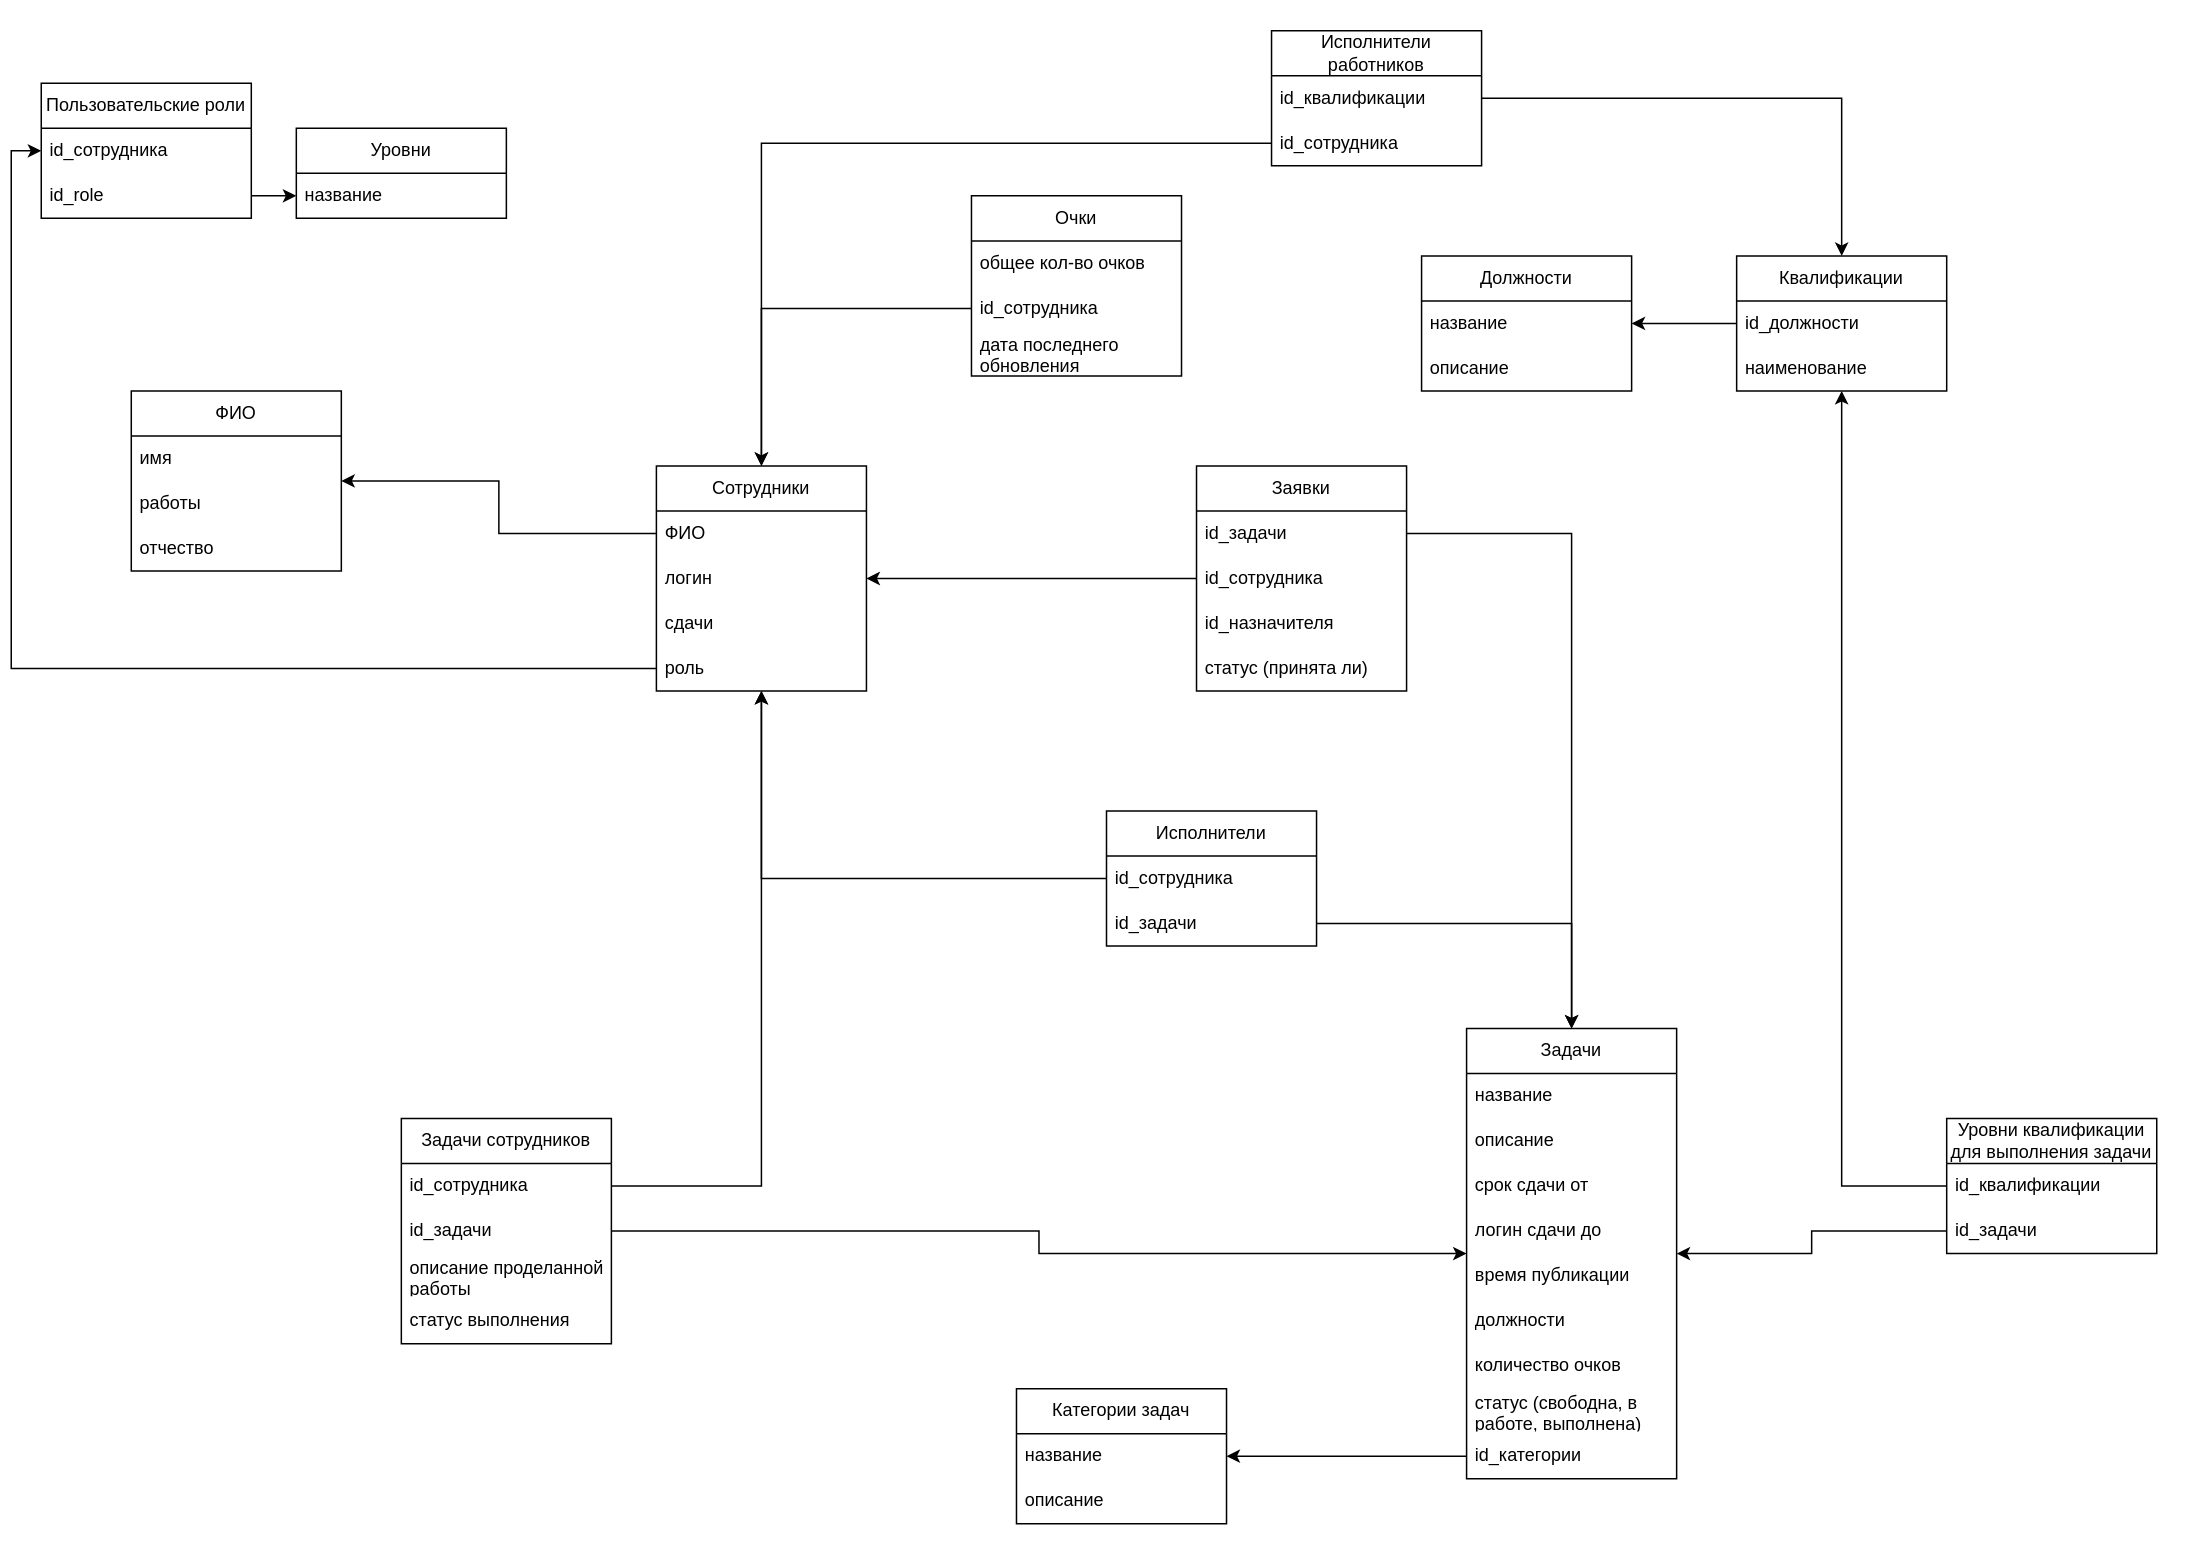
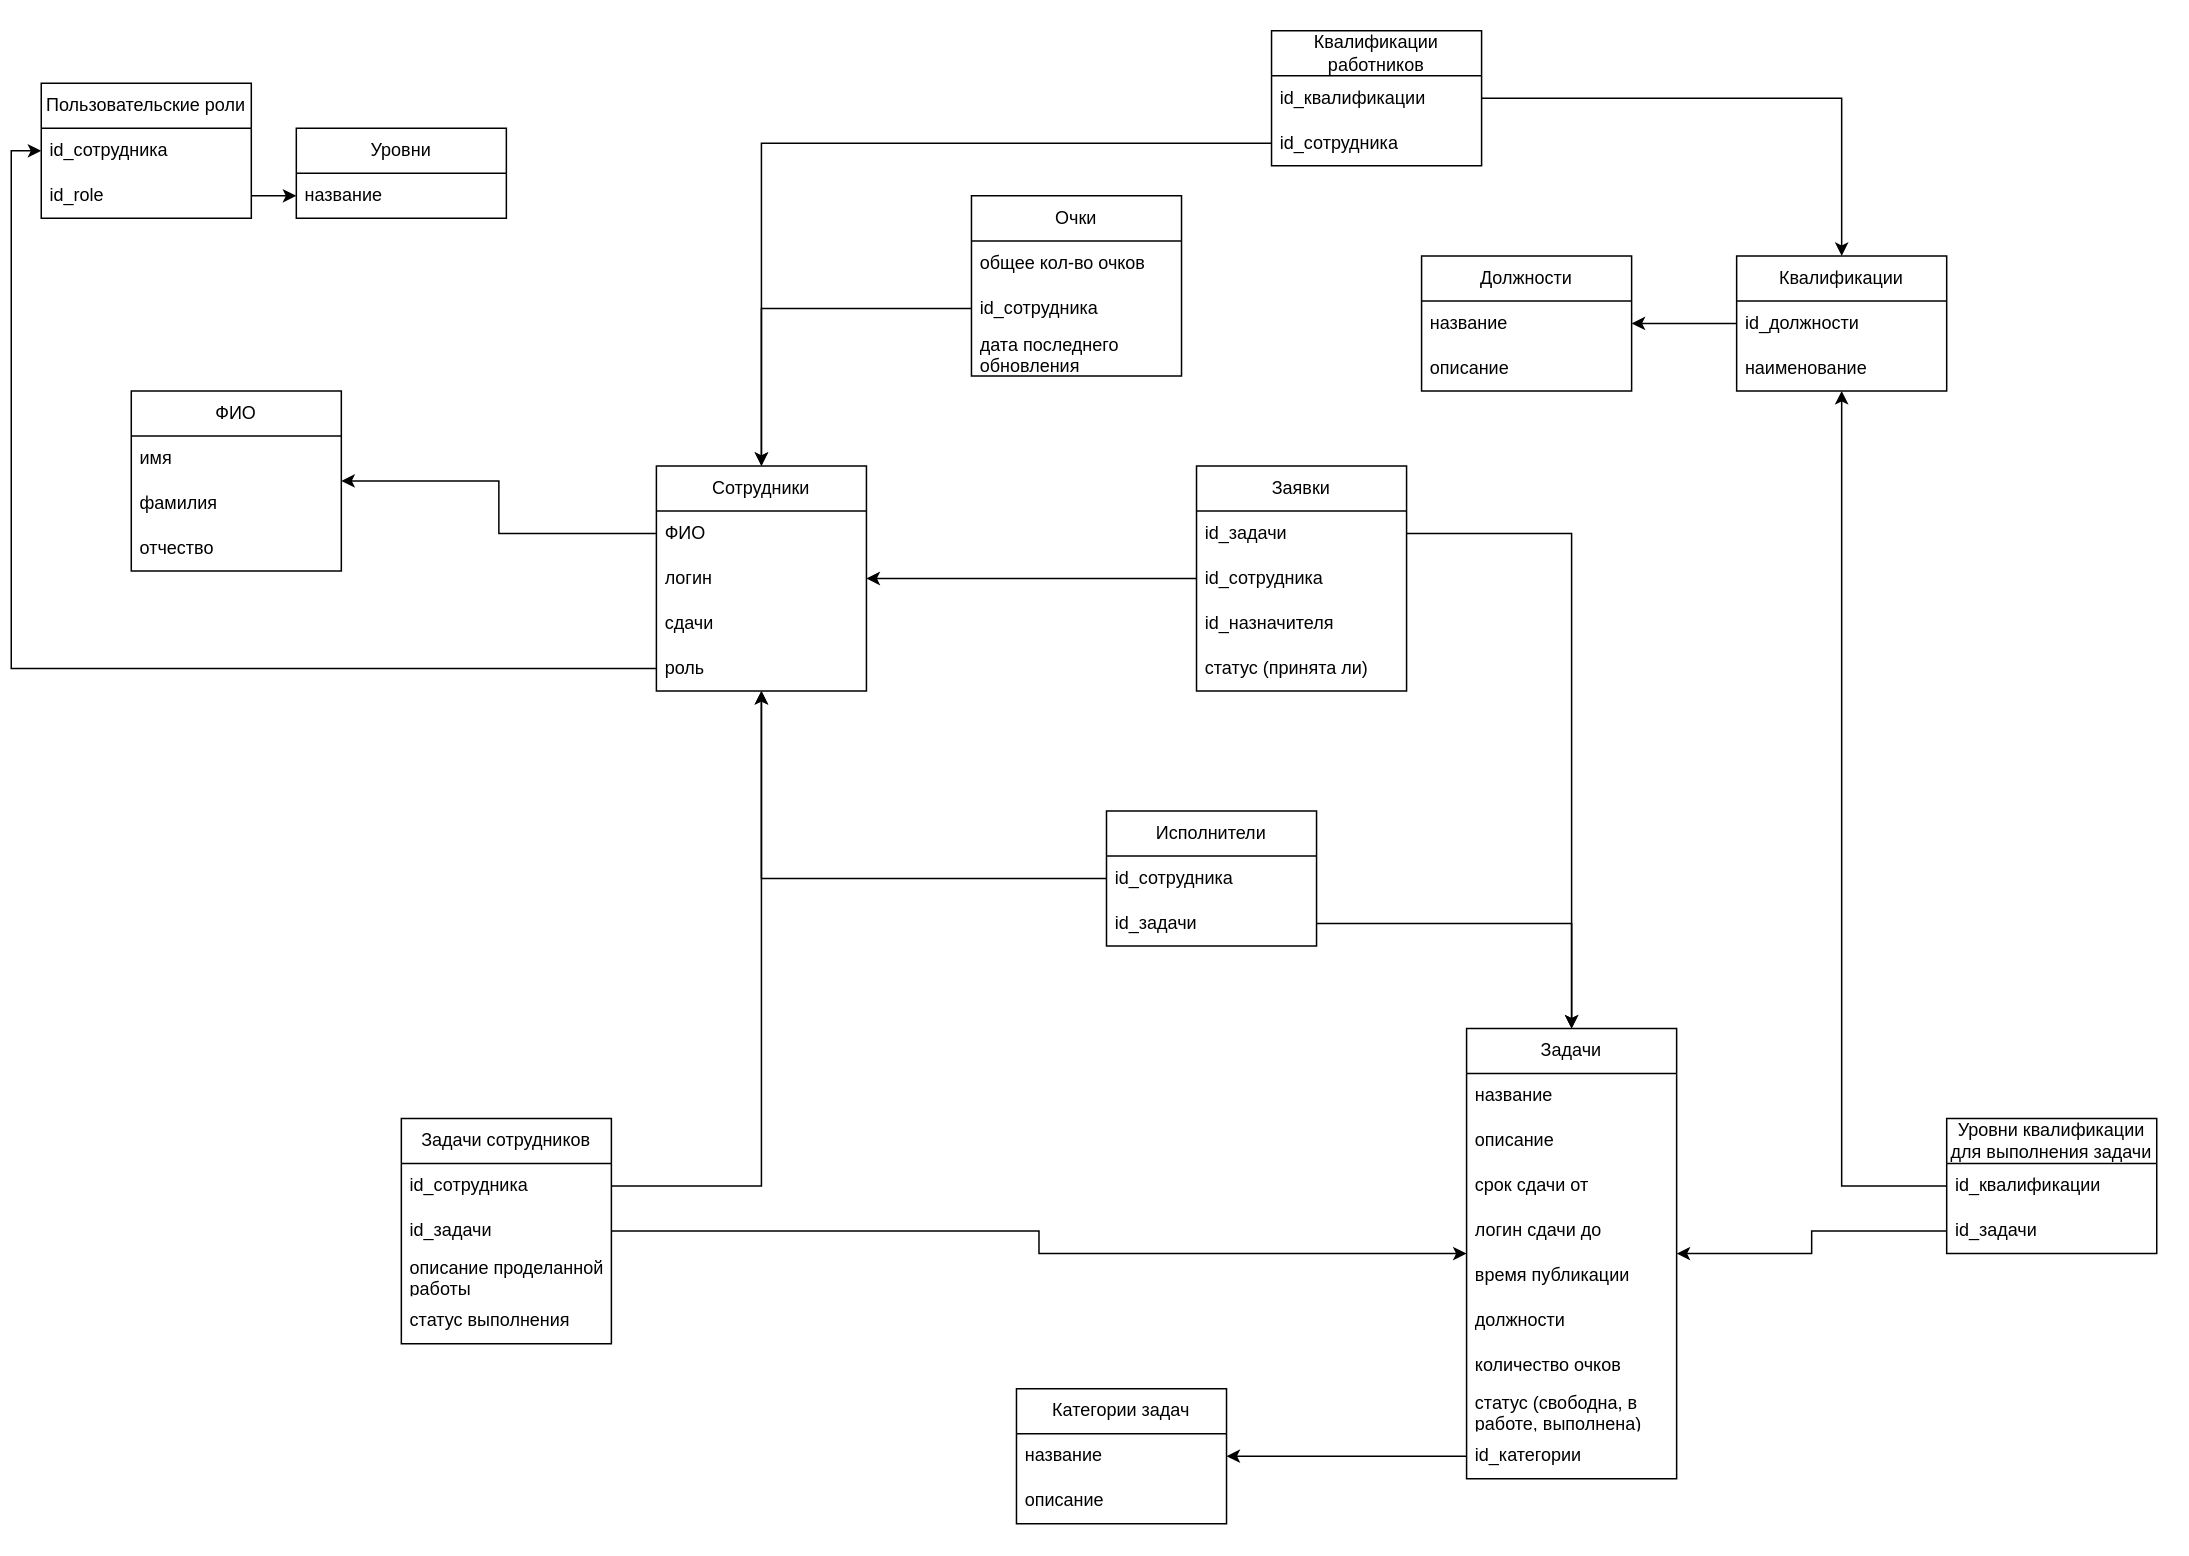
(1376, 53) -> (1376, 53)
(170, 503) -> (176, 503)
